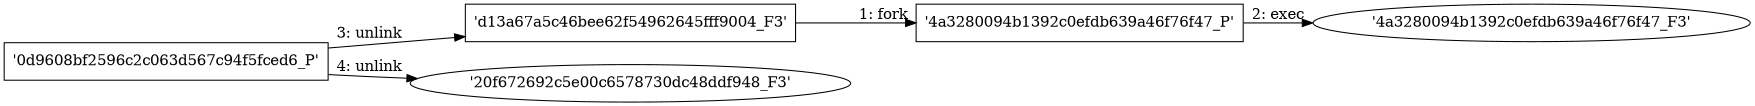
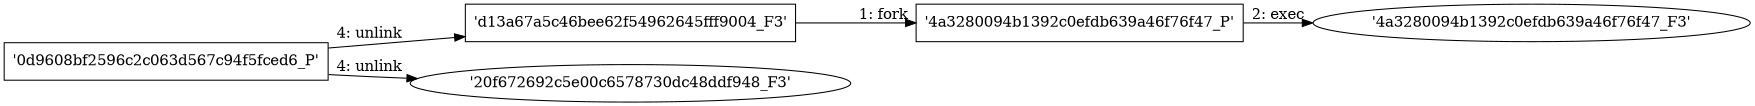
(369, 34) -> (369, 34)
